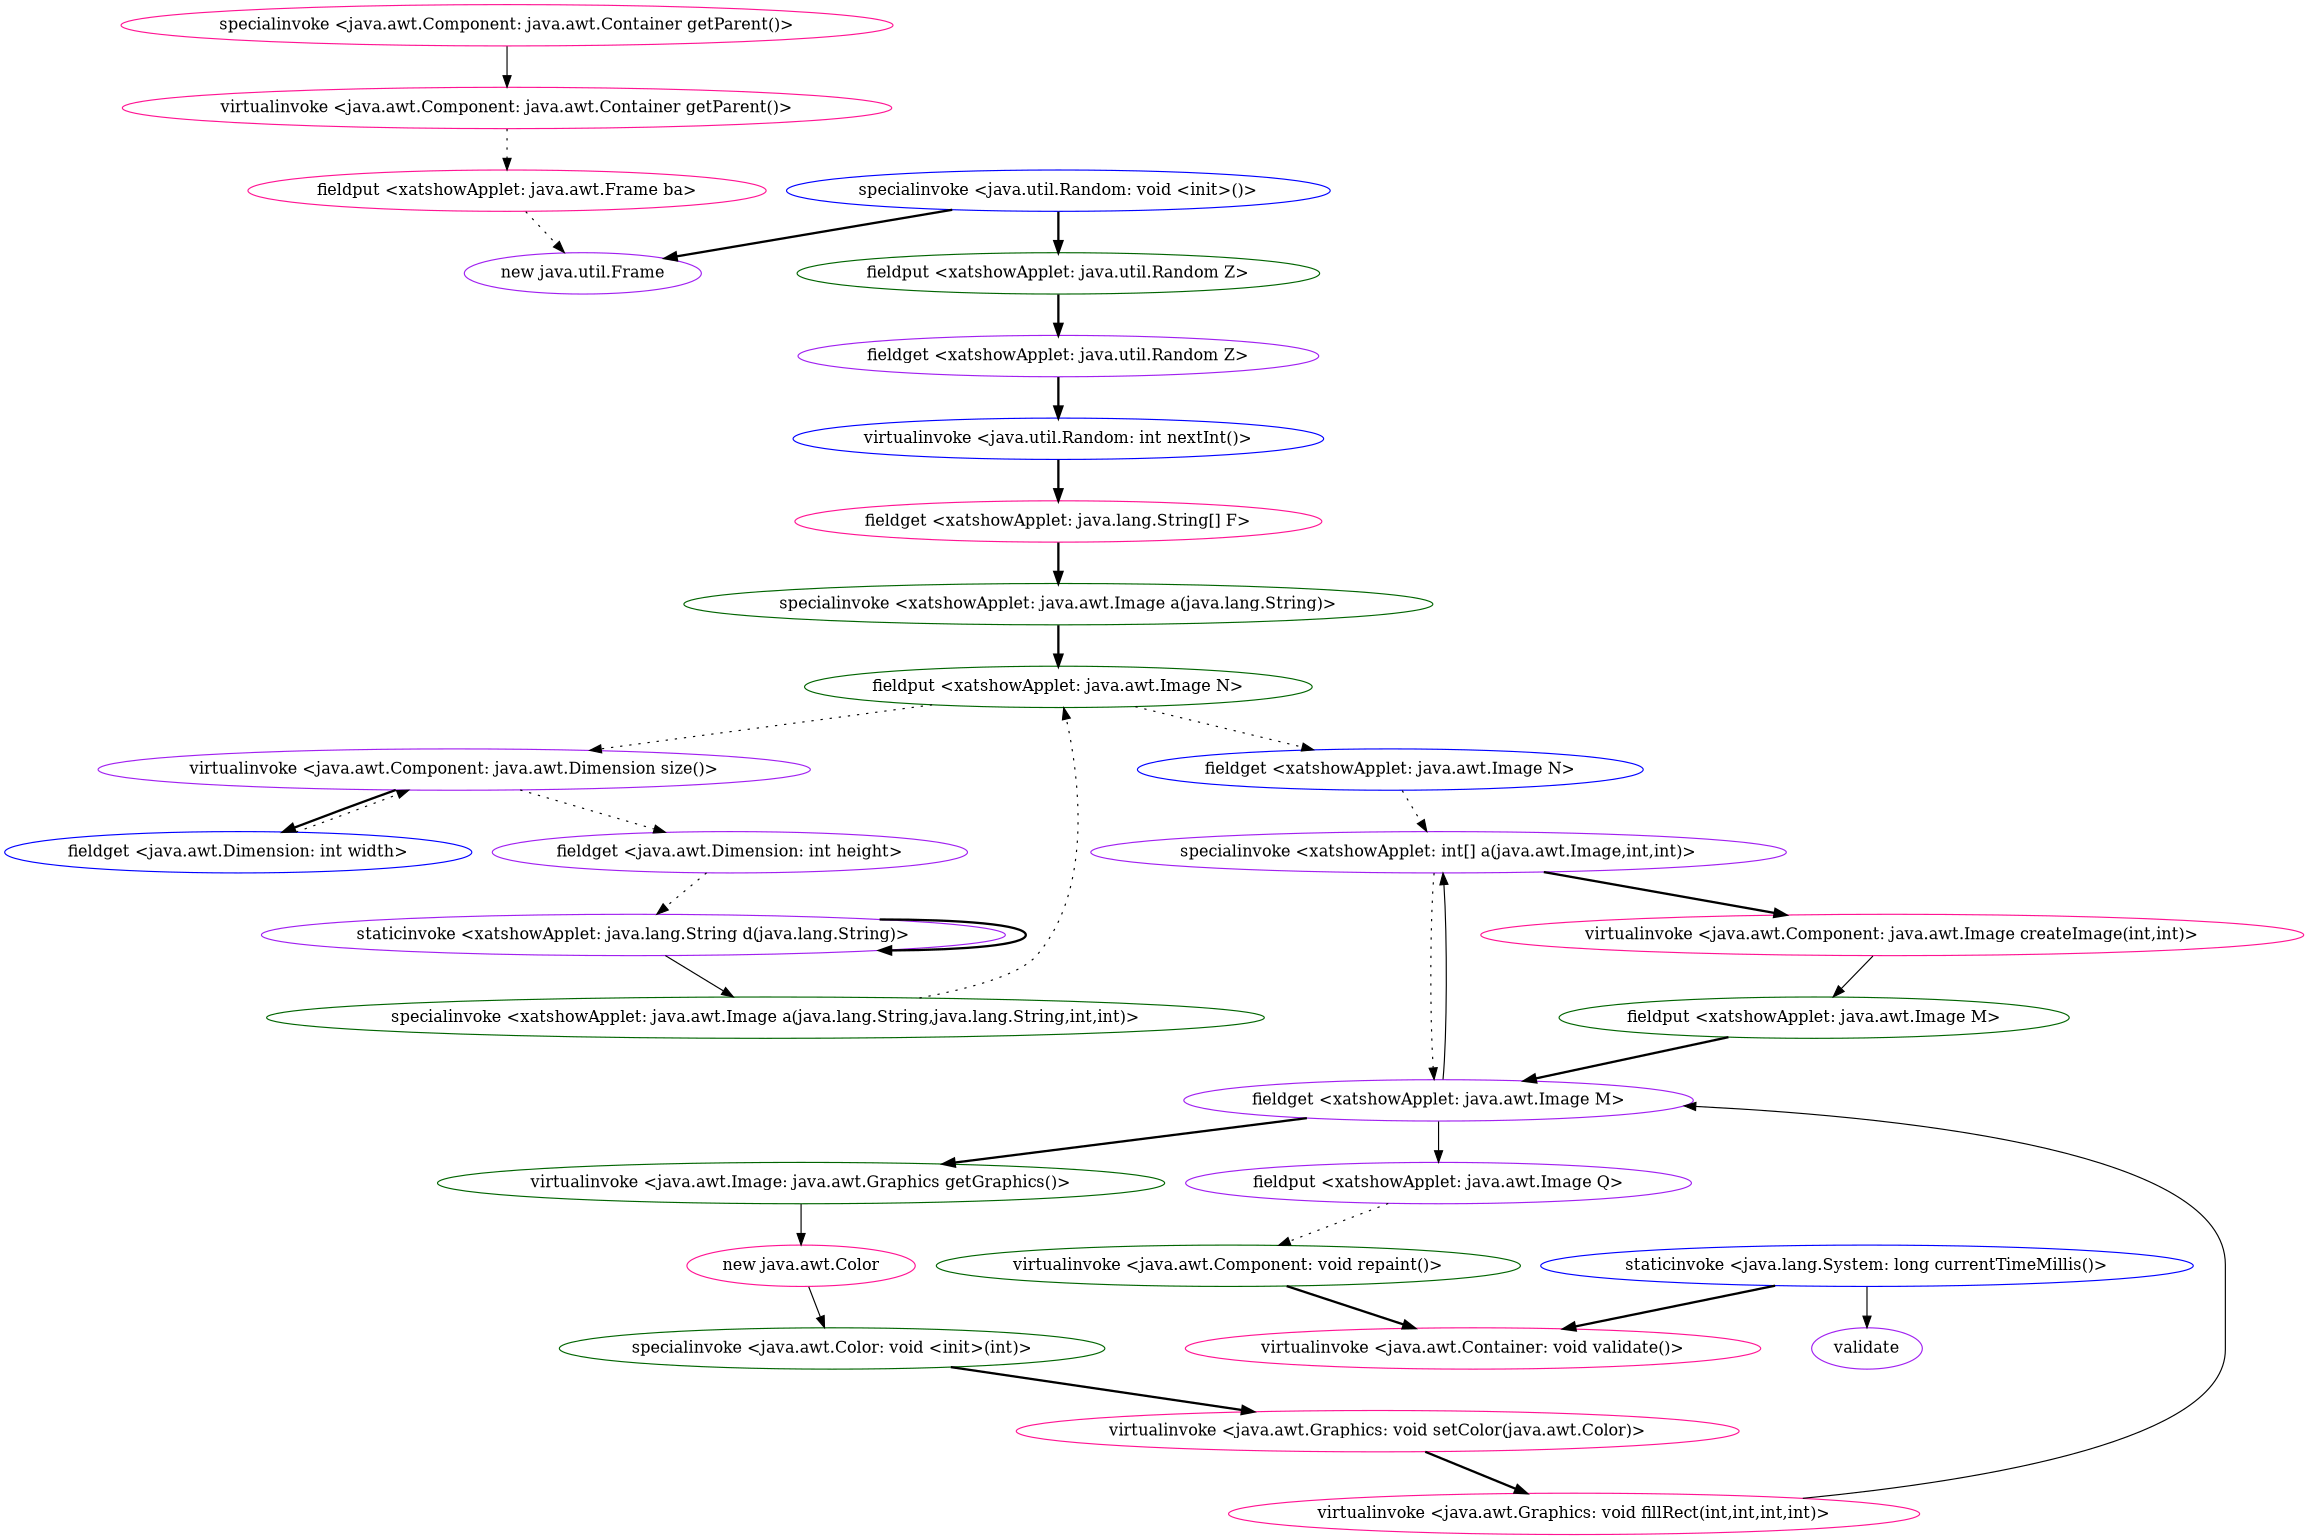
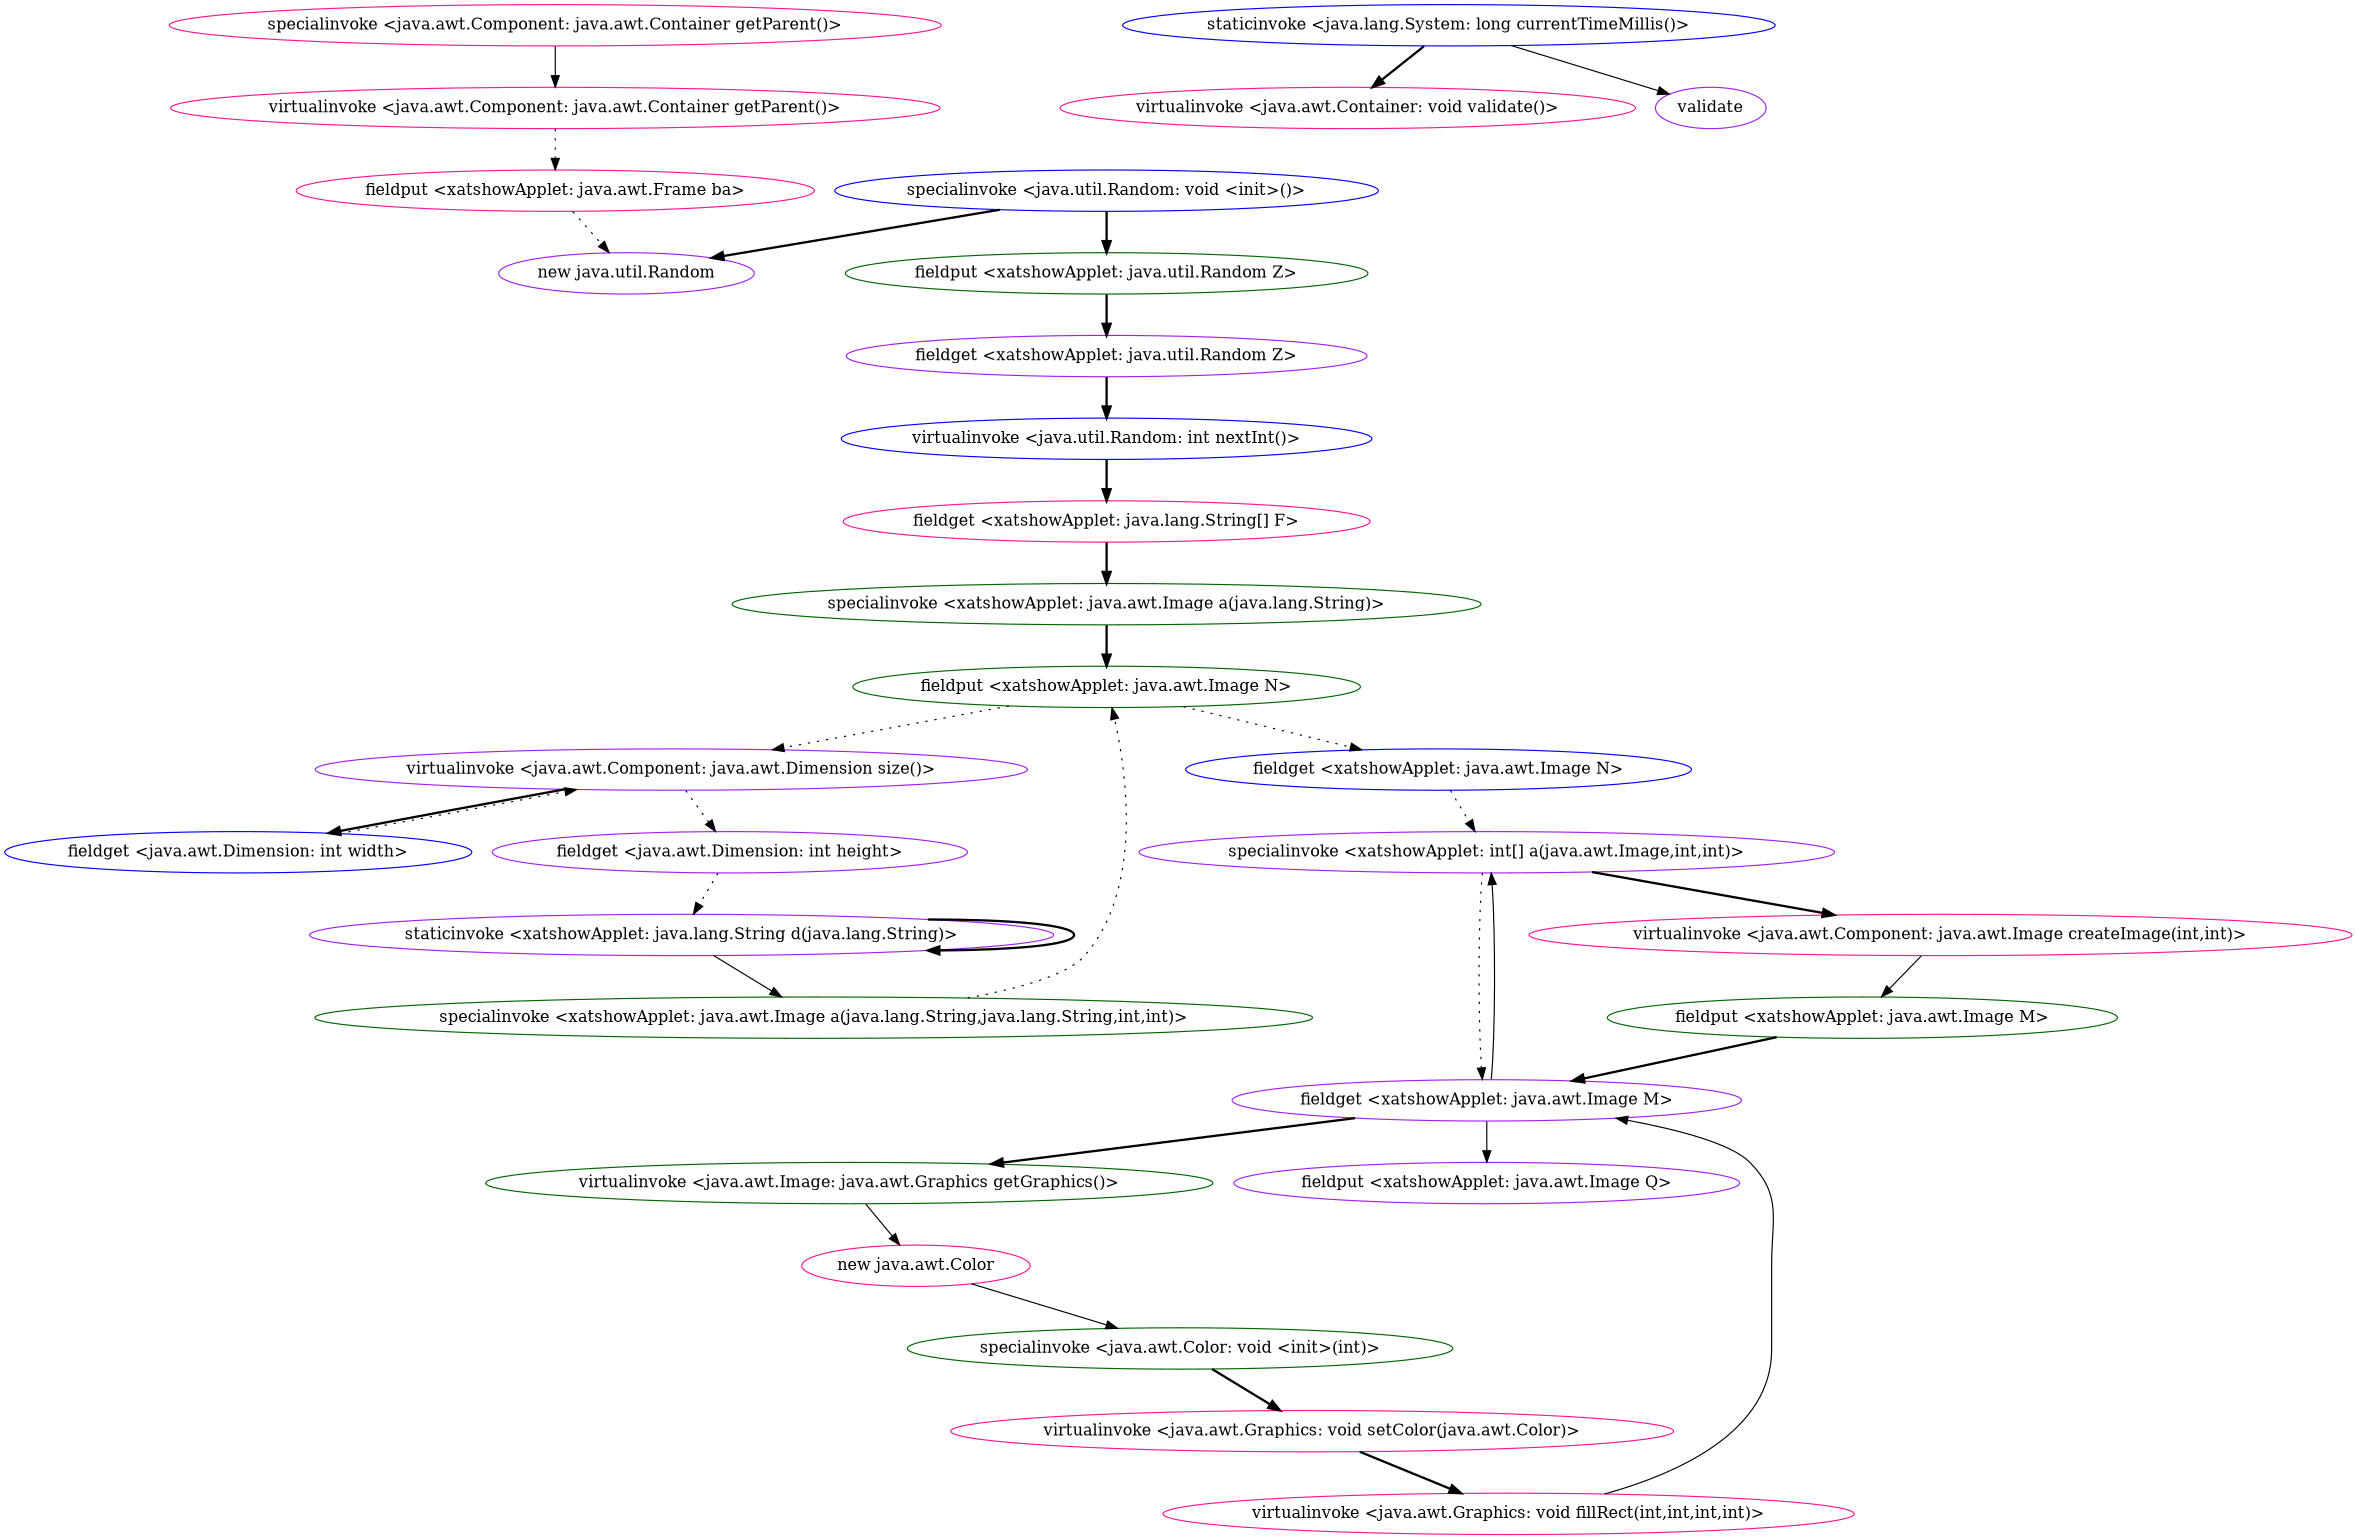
(583, 273) -> (626, 273)
(1228, 1266) -> none
